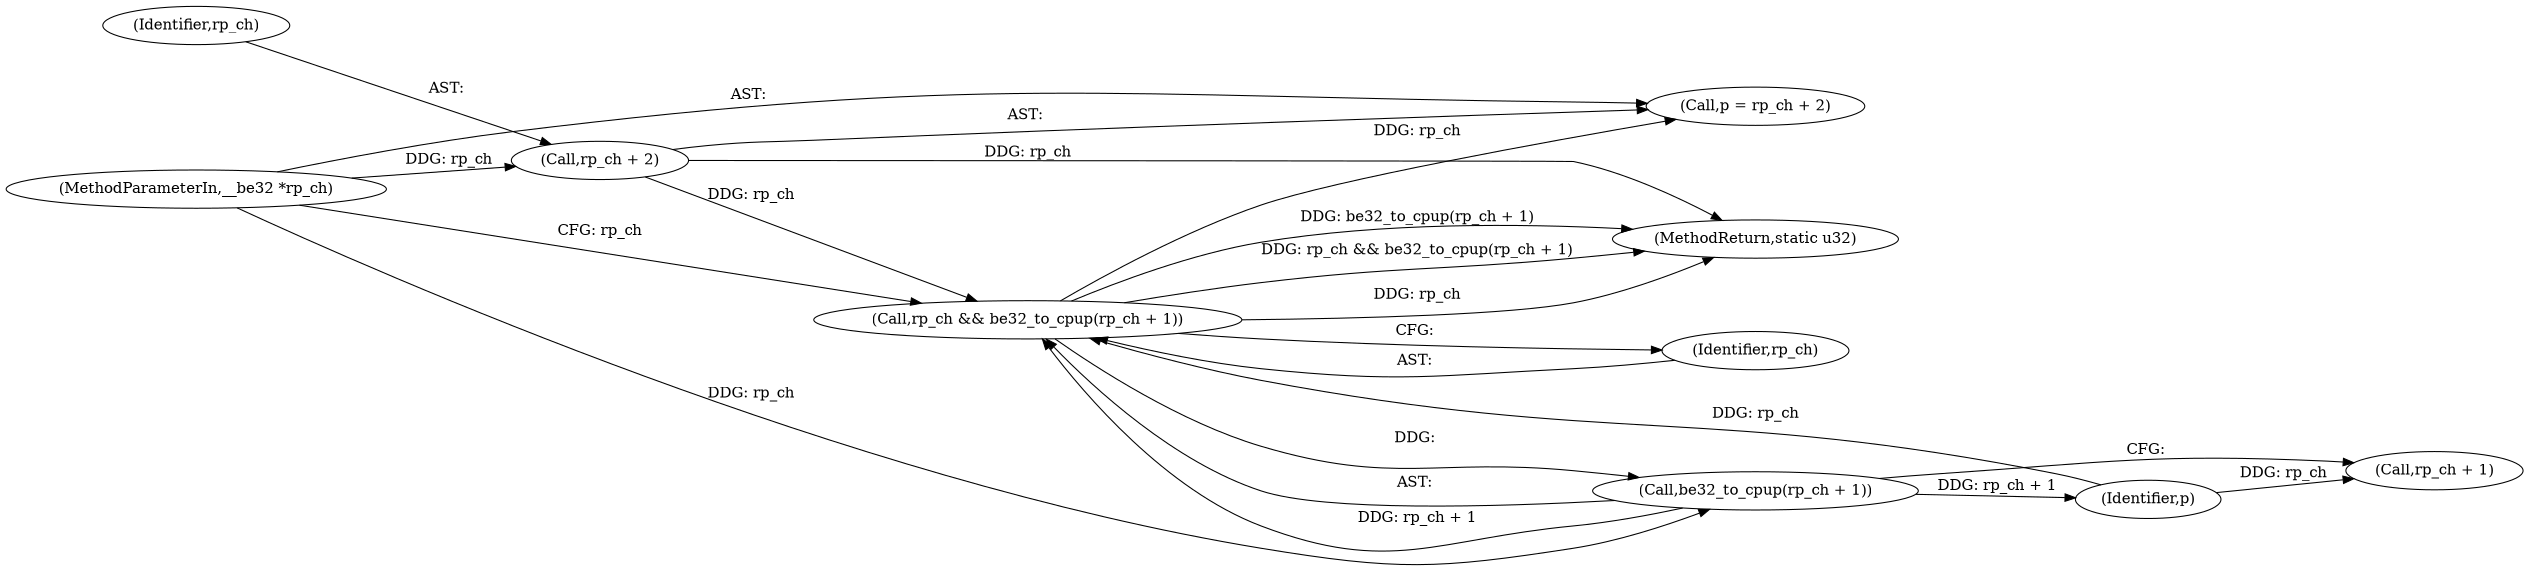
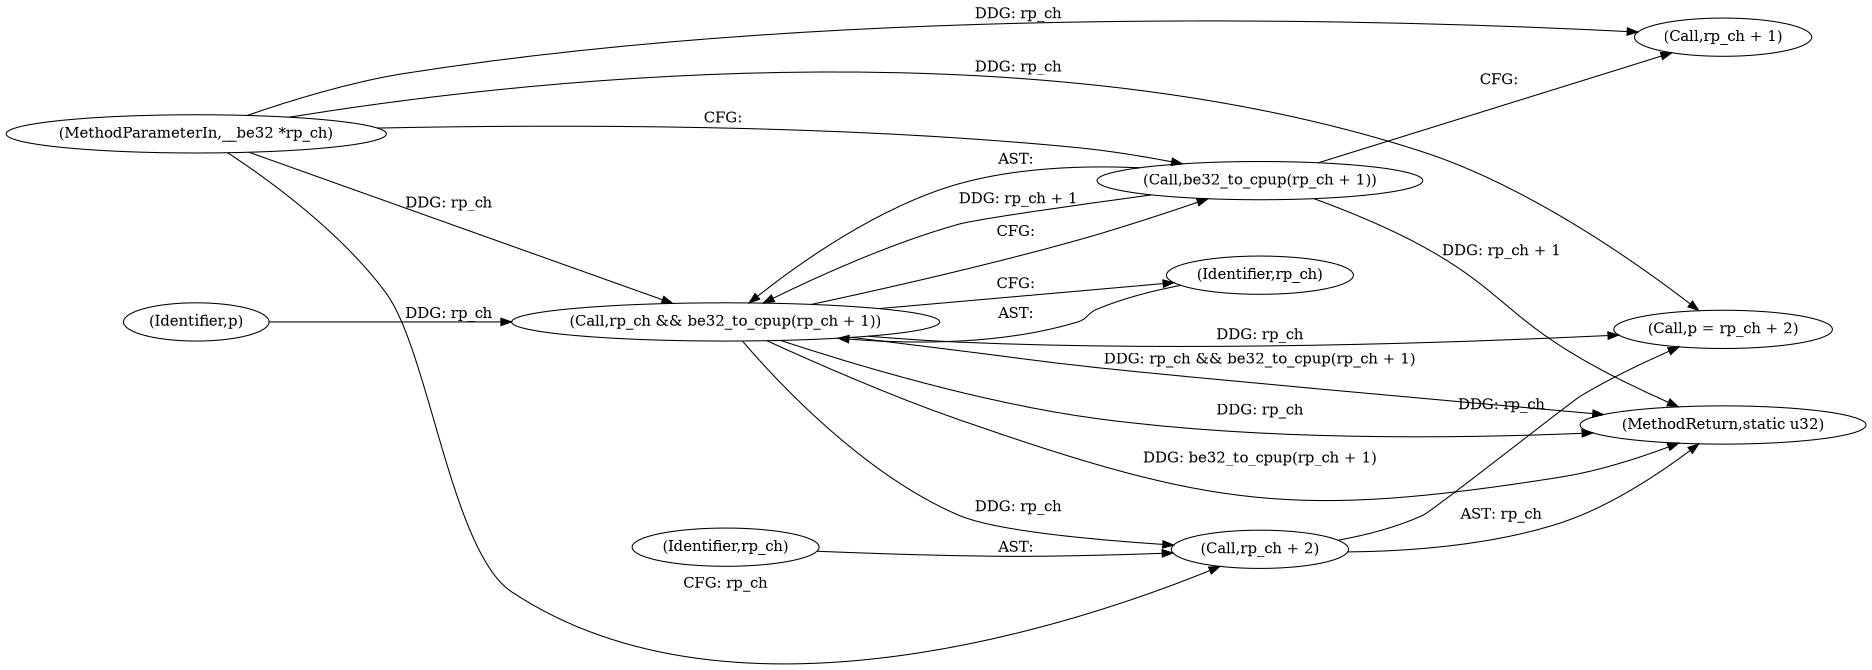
(751, 95) -> (1018, 67)
(1028, 115) -> (1502, 405)
(1028, 152) -> (1502, 515)
(449, 160) -> (726, 584)
(600, 231) -> (449, 203)
(806, 237) -> (926, 499)
(751, 394) -> (726, 118)
(1417, 438) -> (1018, 232)
(2280, 486) -> (933, 26)
(1990, 496) -> (1494, 295)
